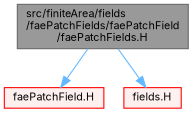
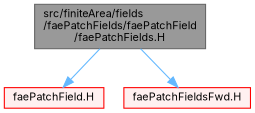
(153, 98) -> (187, 98)
